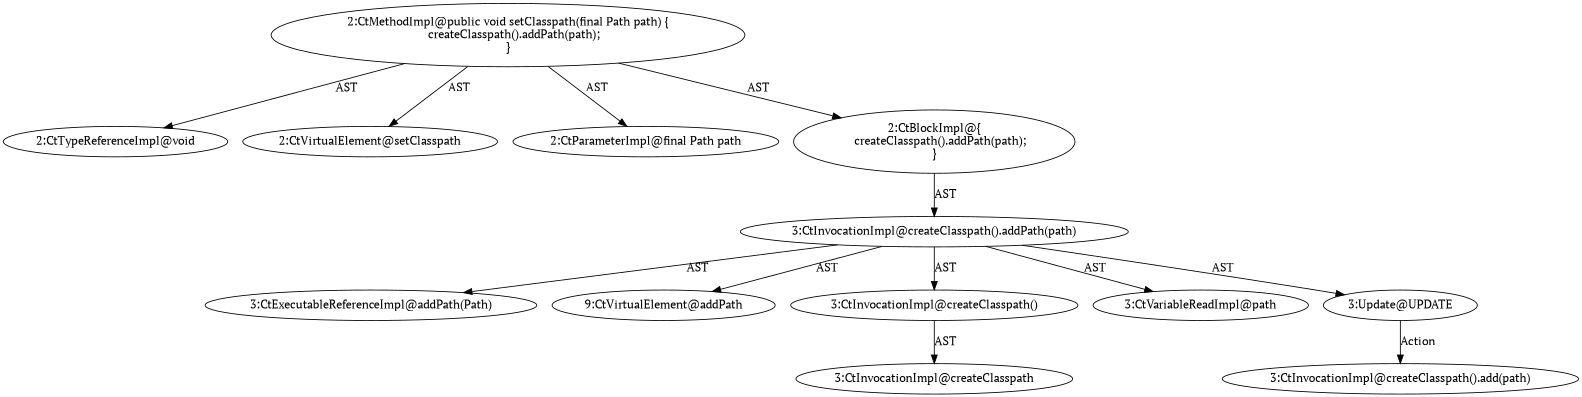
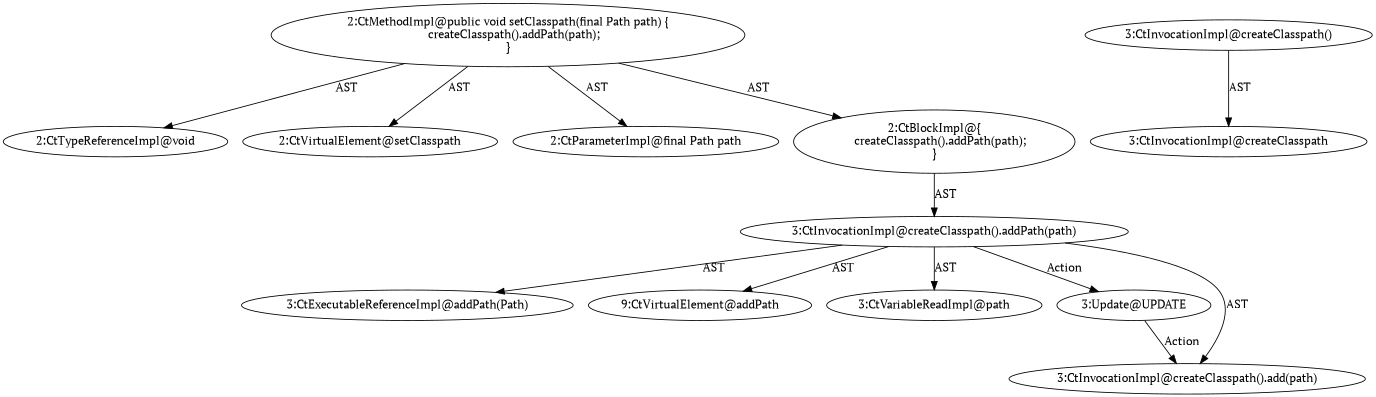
(934, 264) -> (1180, 267)
(1223, 268) -> (1065, 268)
